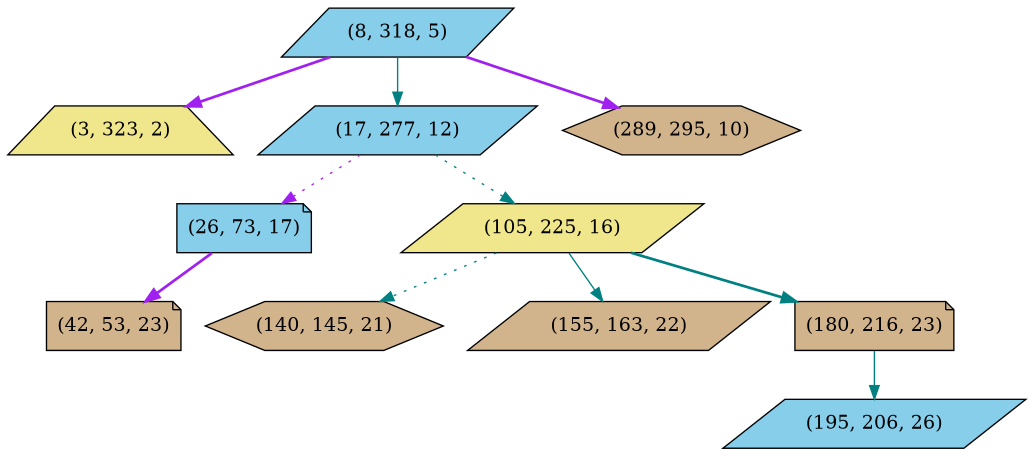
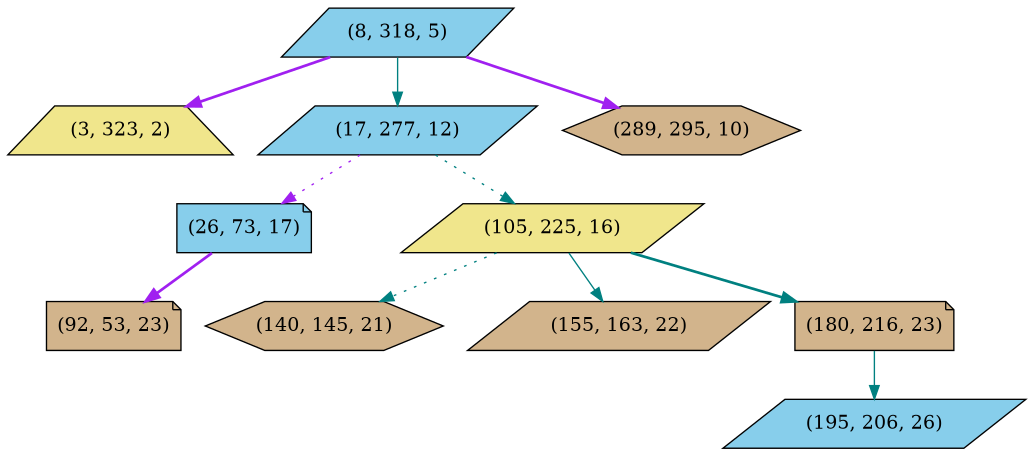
(114, 326) -> (114, 326)
